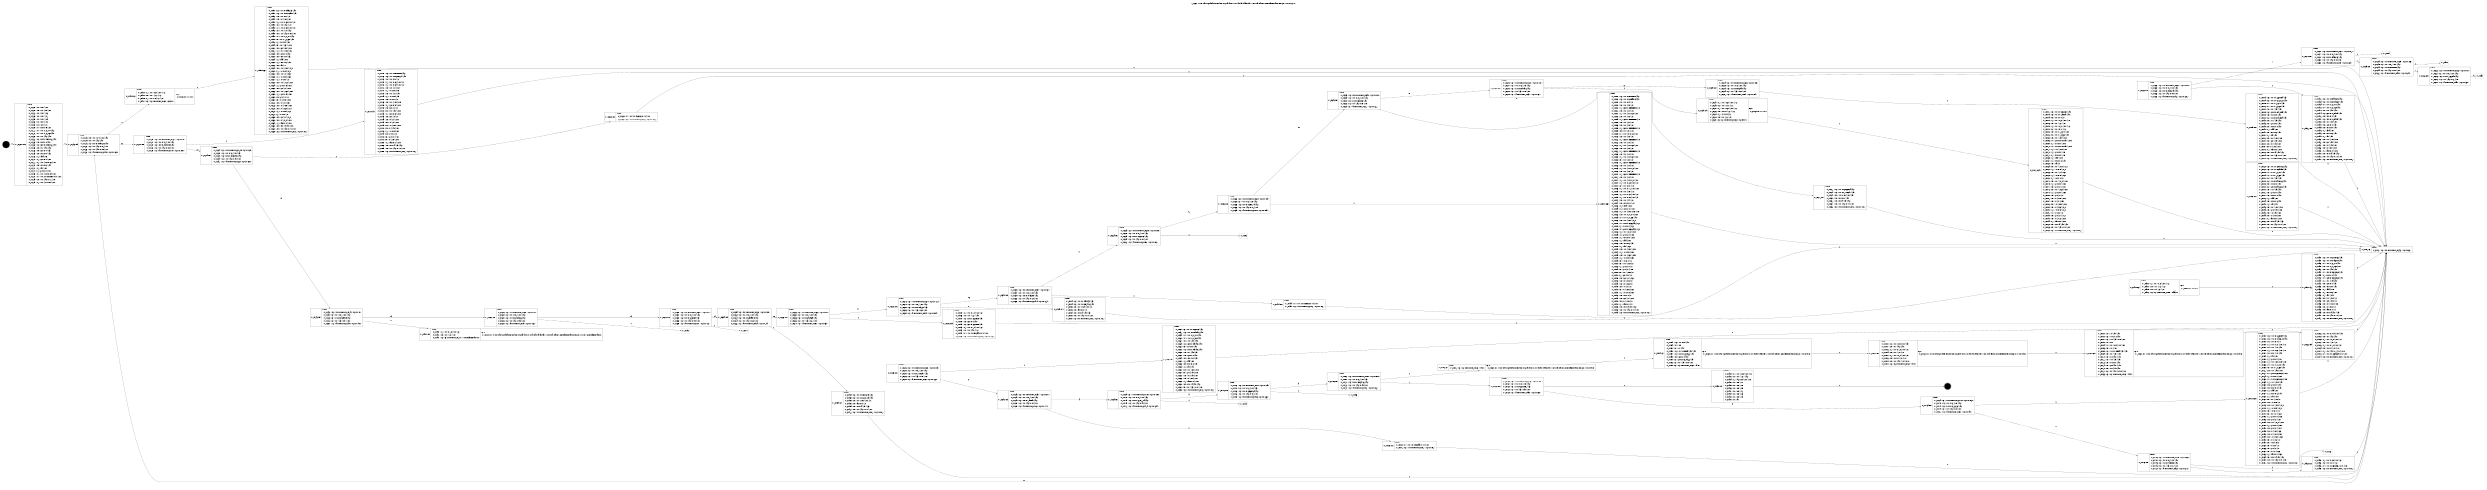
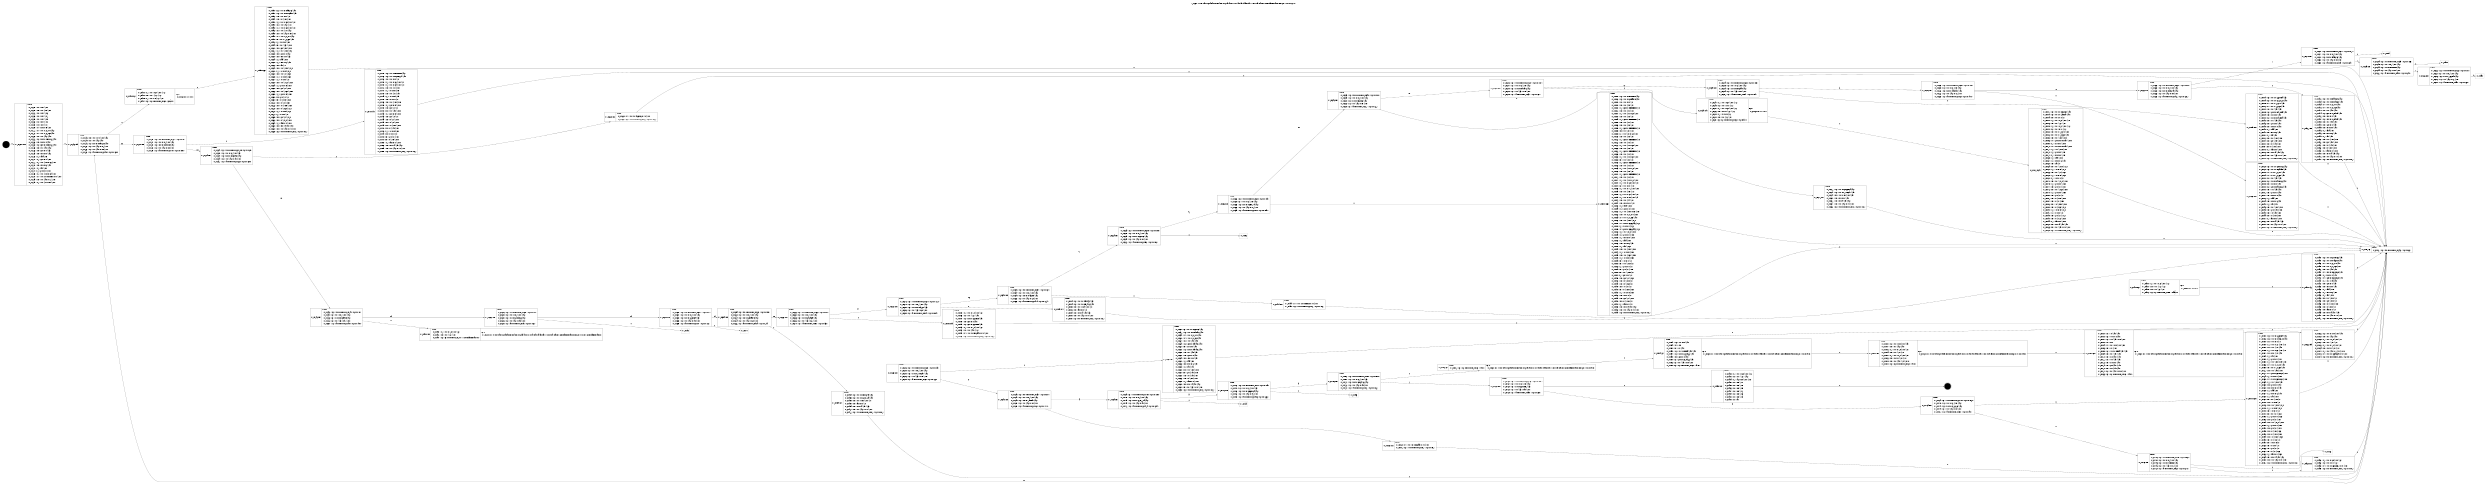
none -> (1948, 90)
